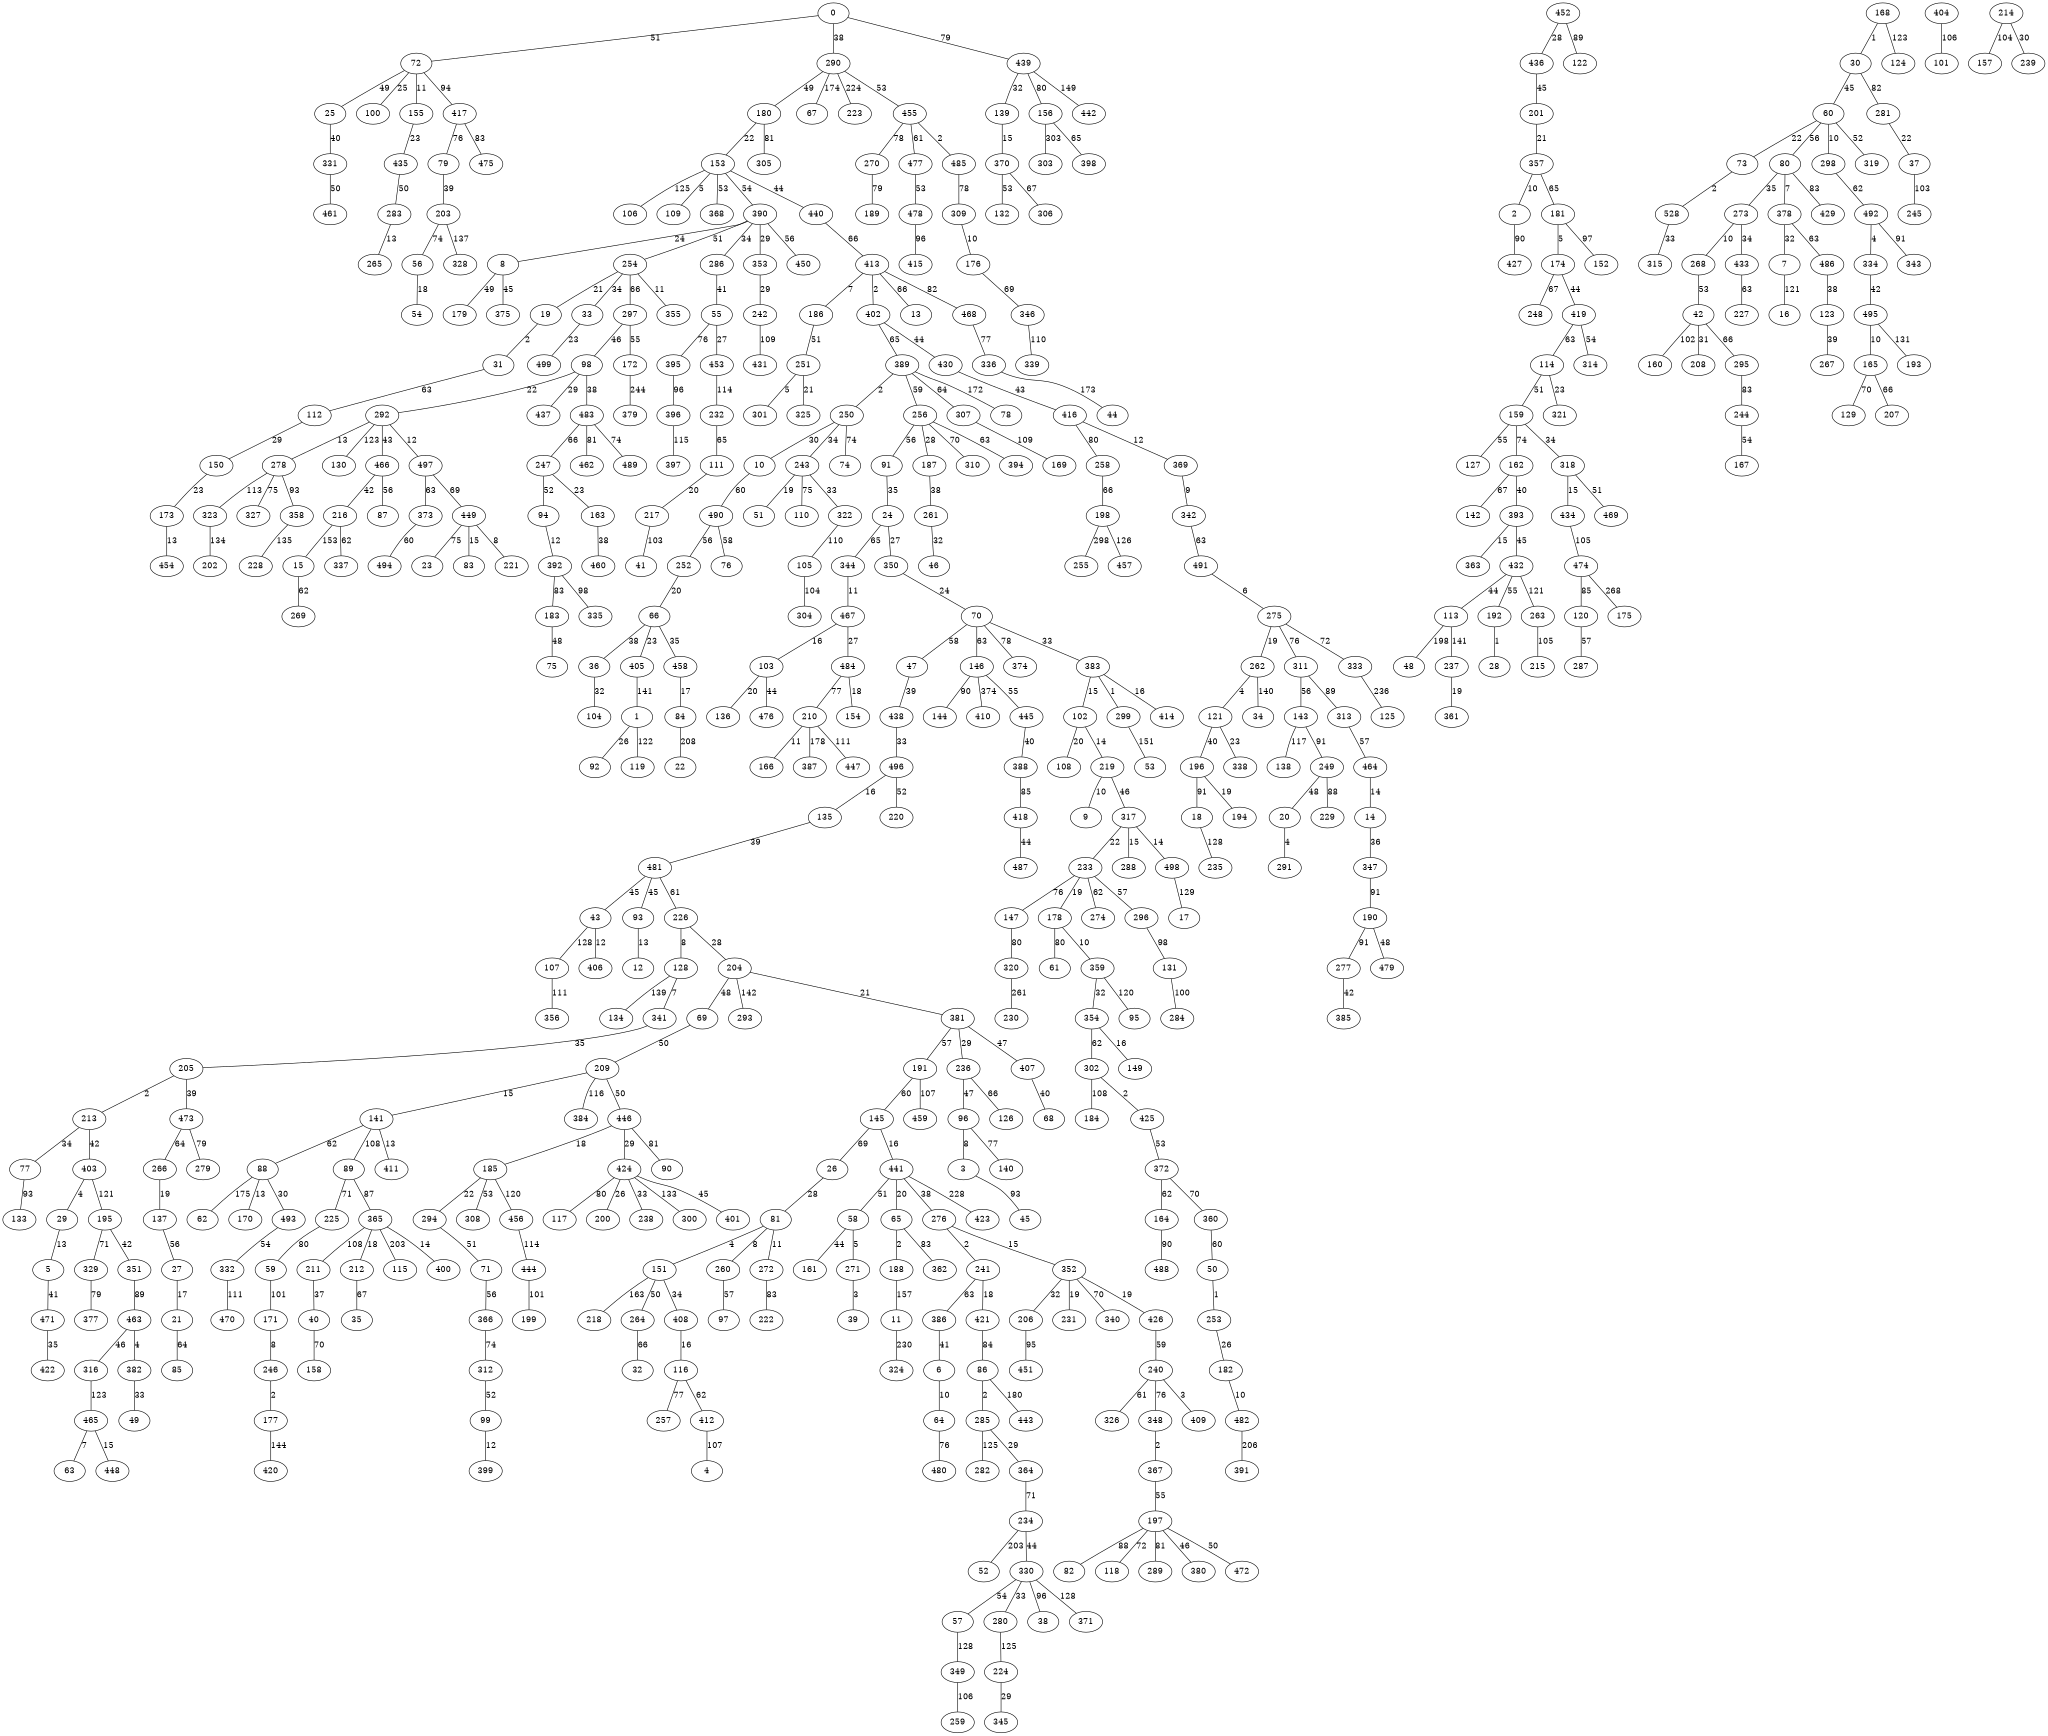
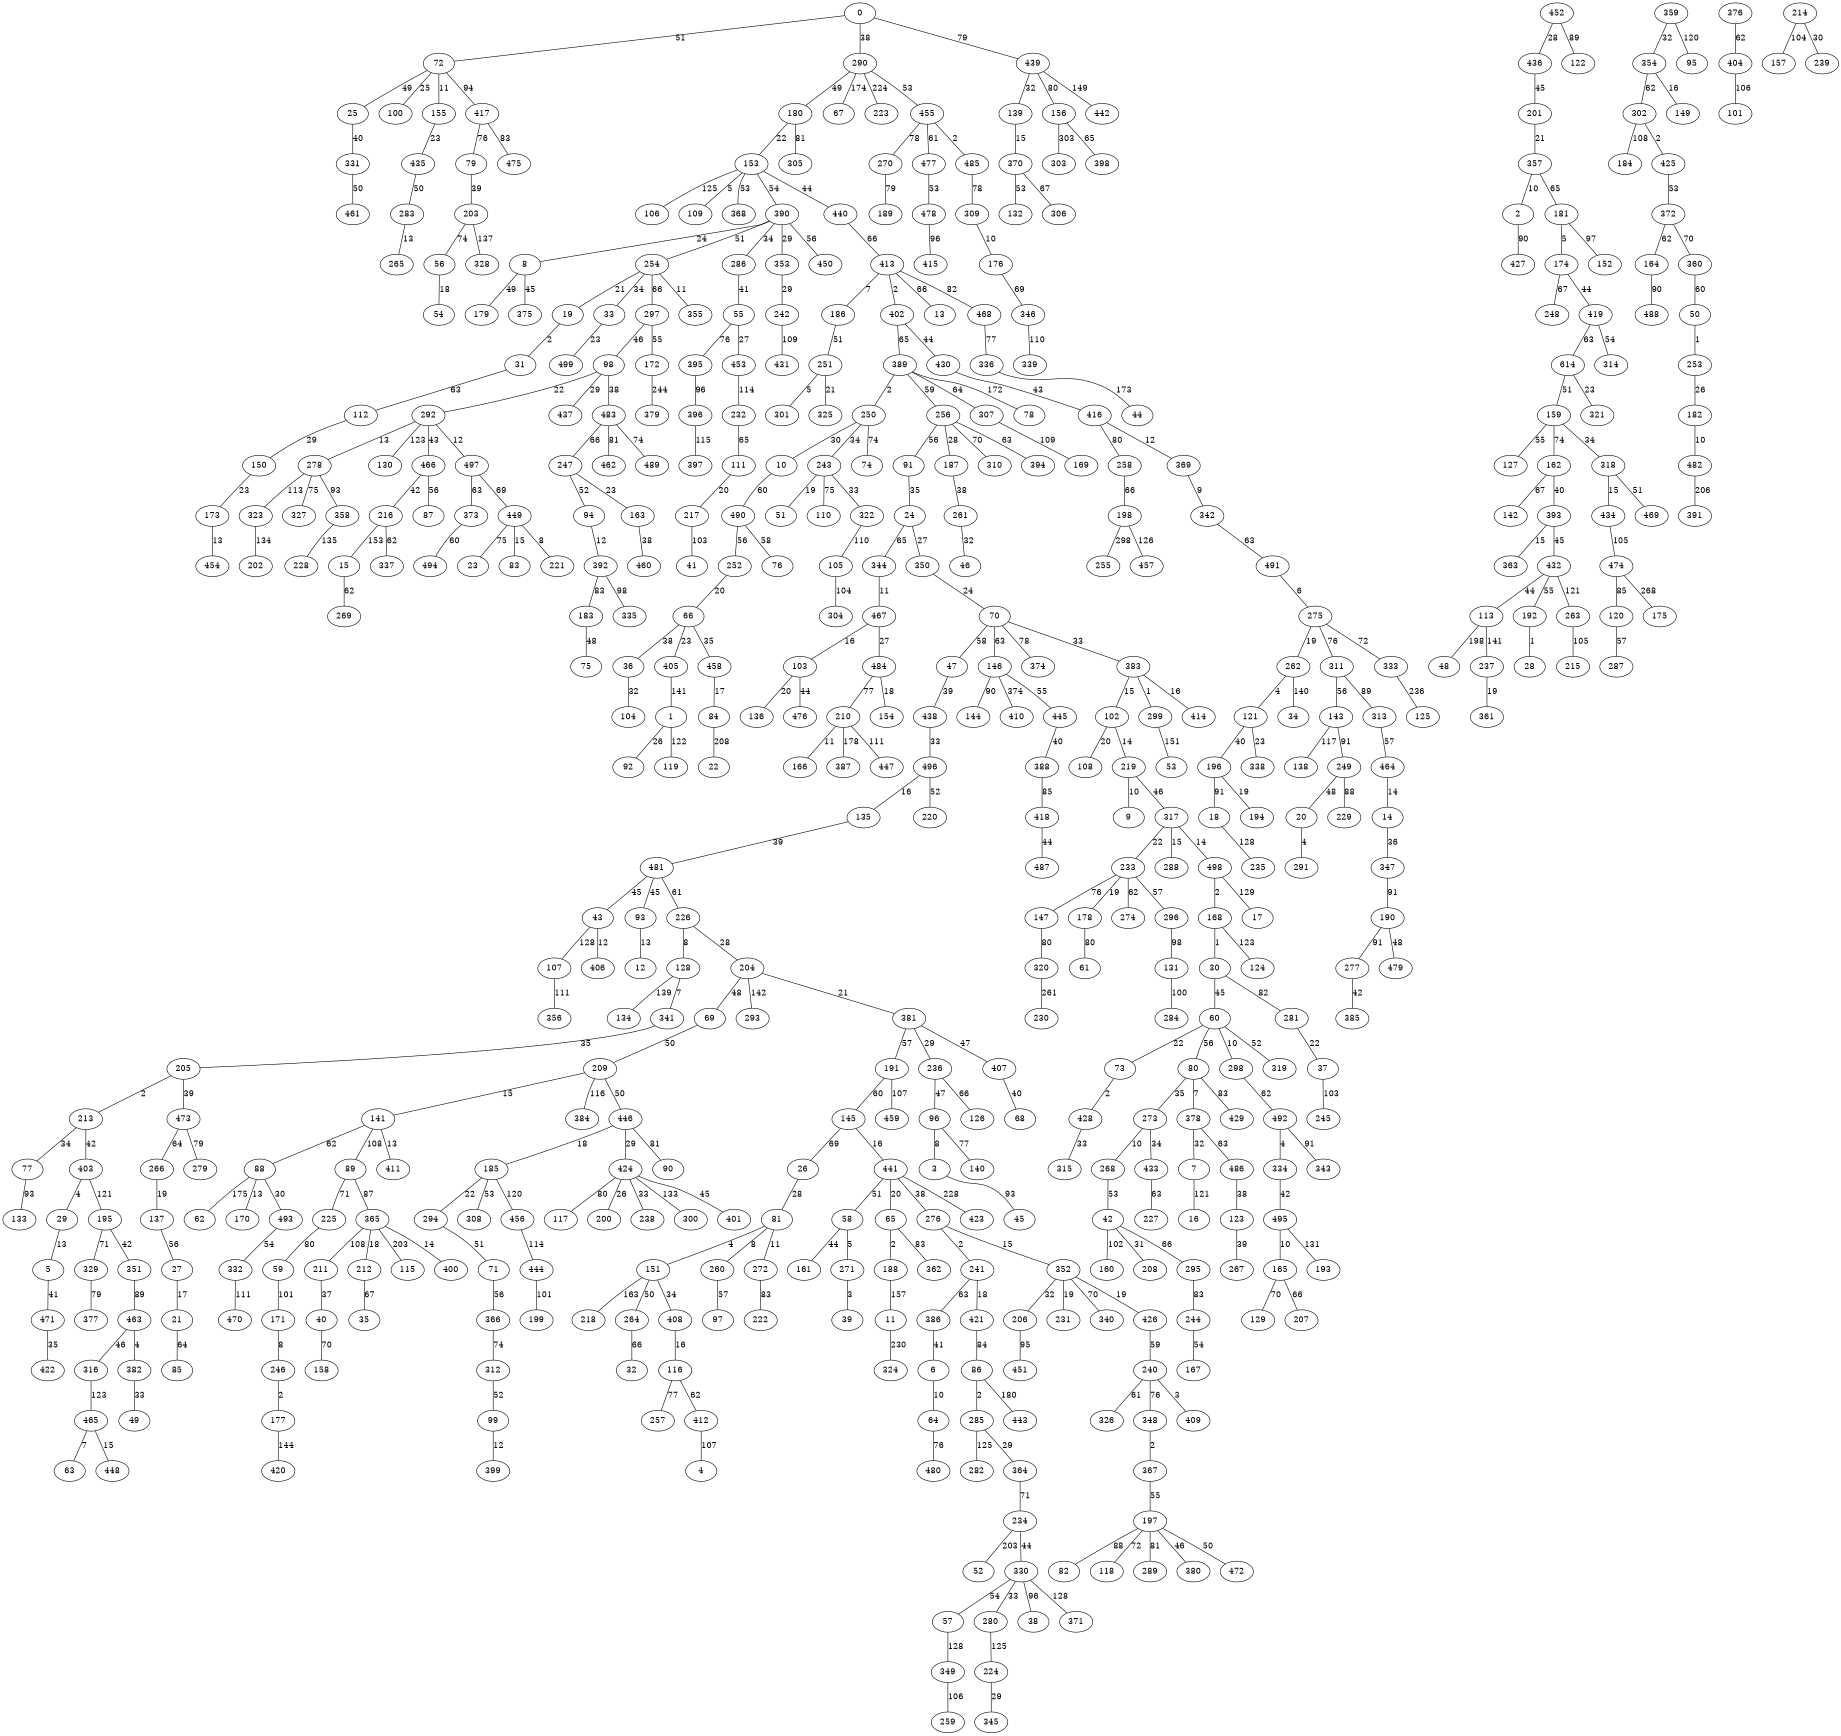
none -> (1735, 13)
(1672, 214) -> (1085, 1119)
(1547, 365) -> (1568, 365)
none -> (1215, 893)
(1076, 943) -> none
